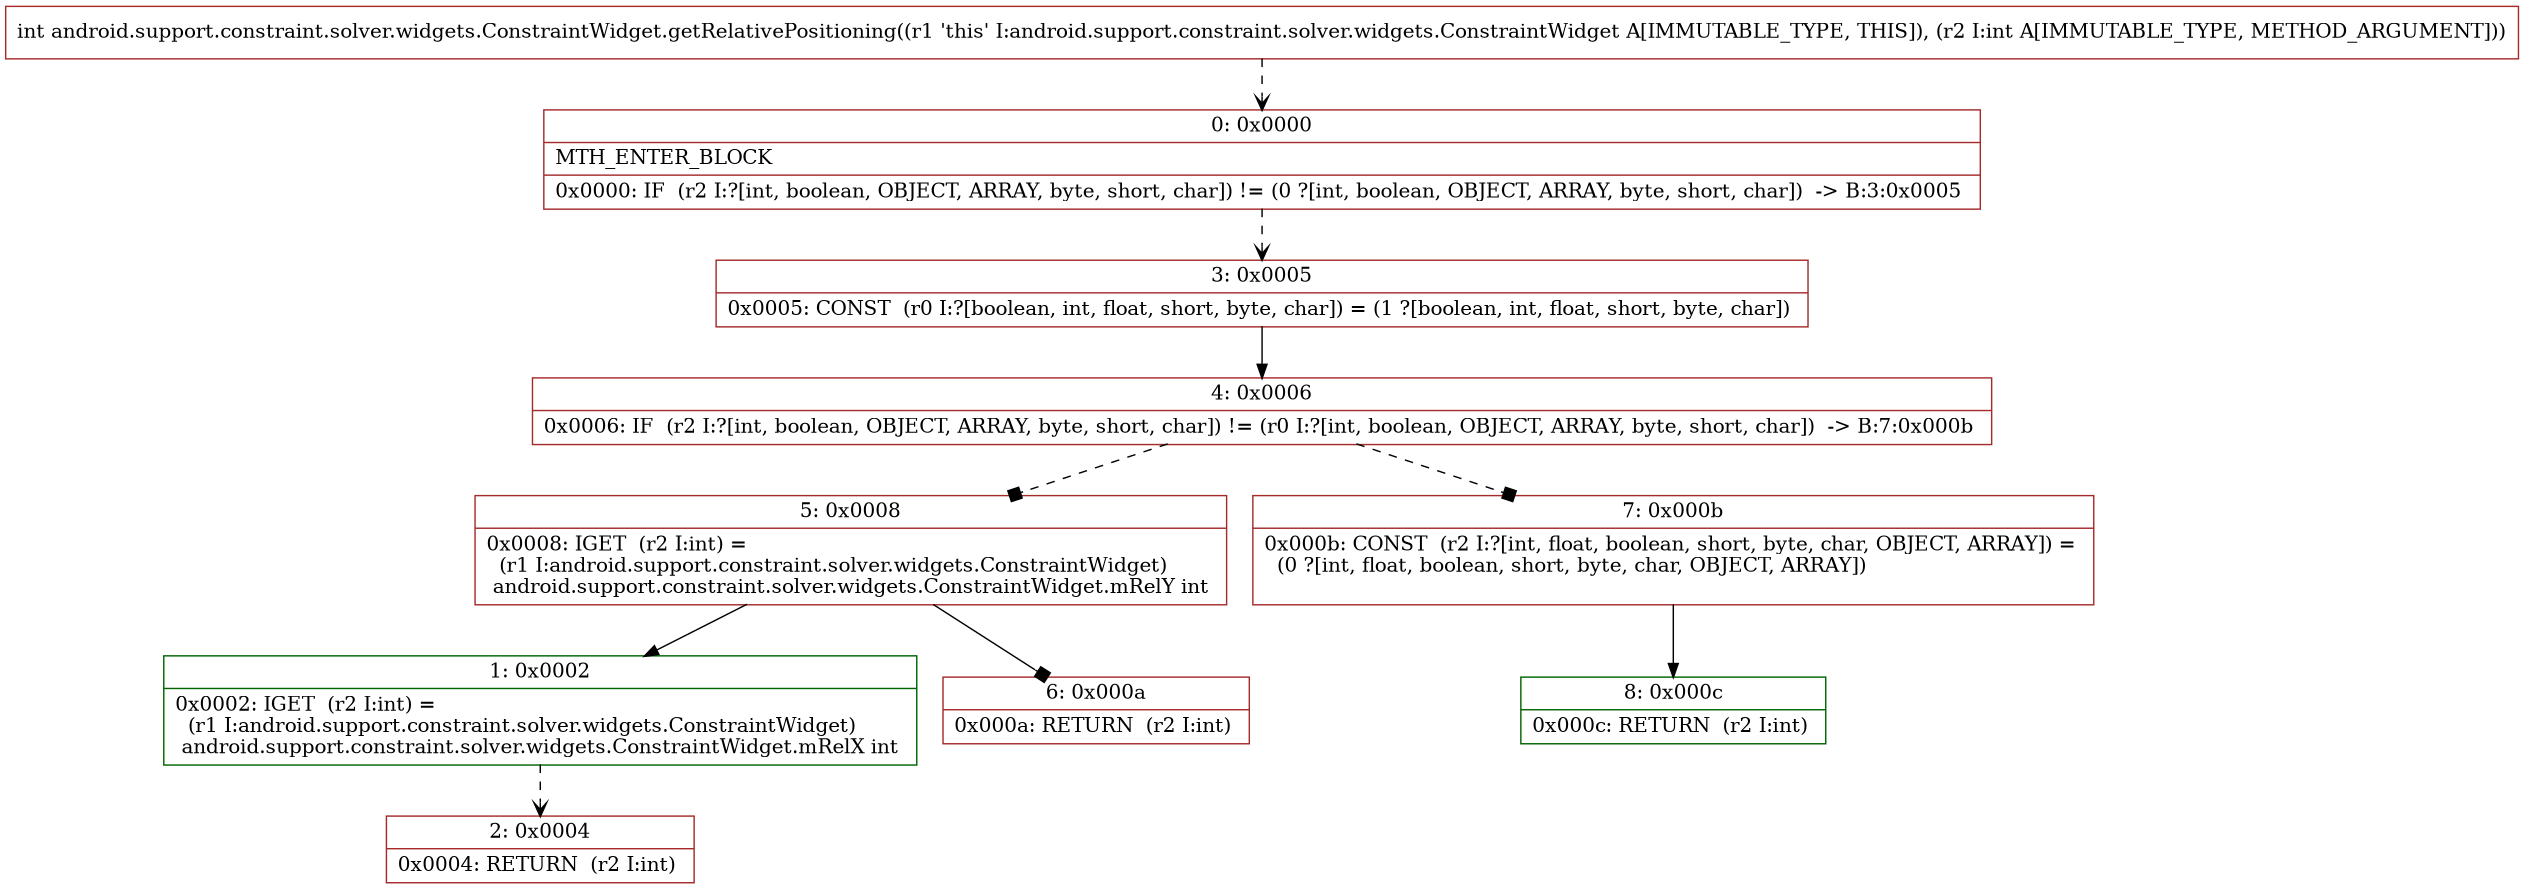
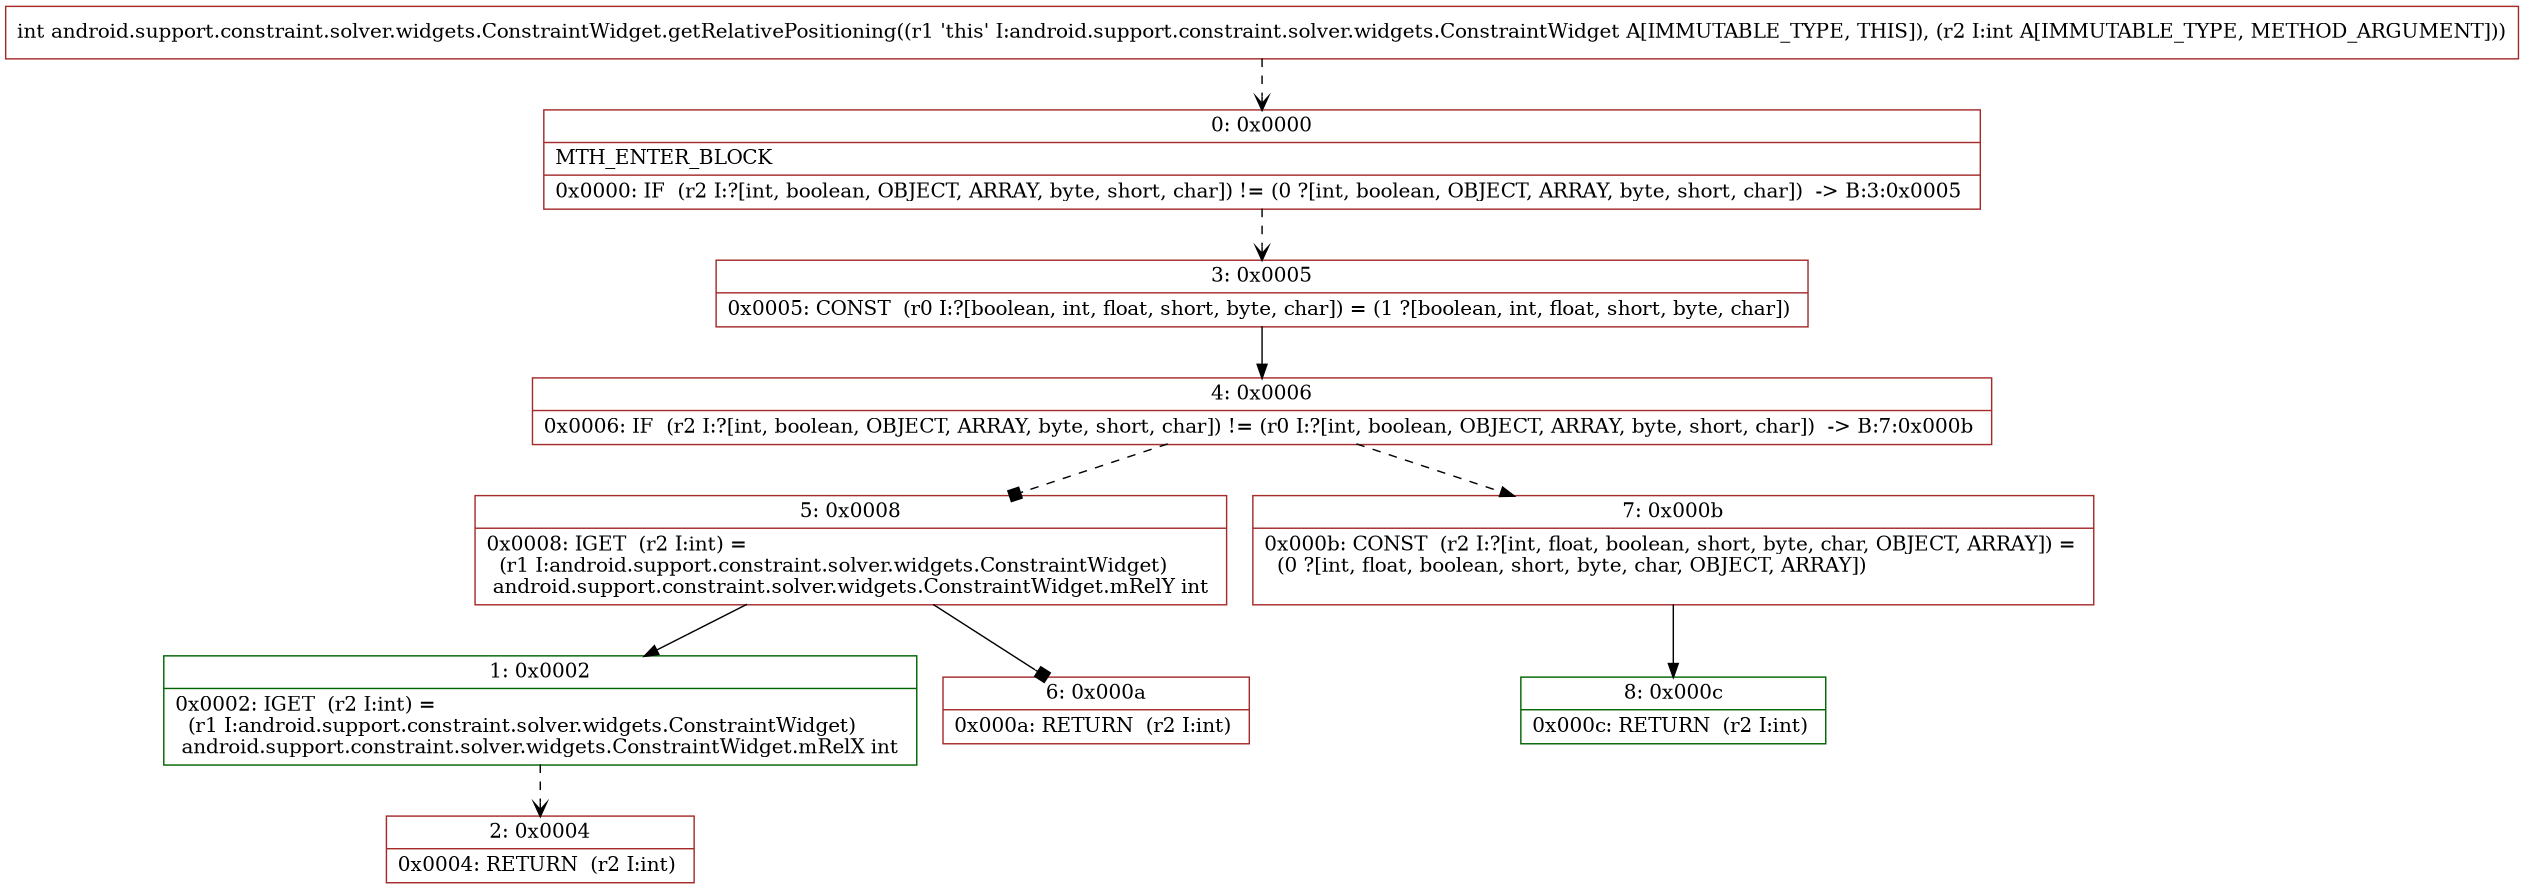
(1429, 468) -> (1429, 468)
